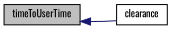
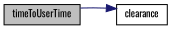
(104, 21) -> (93, 8)
